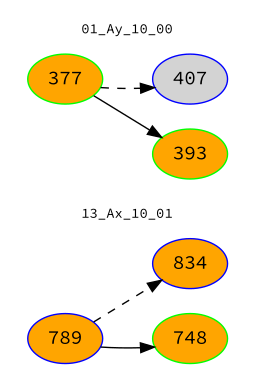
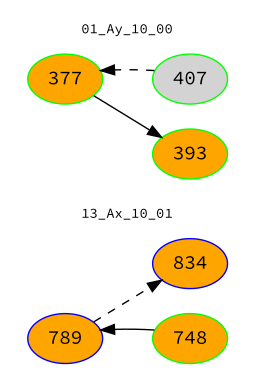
(190, 79) -> (190, 79)
(121, 88) -> (135, 70)
(121, 348) -> (135, 329)
